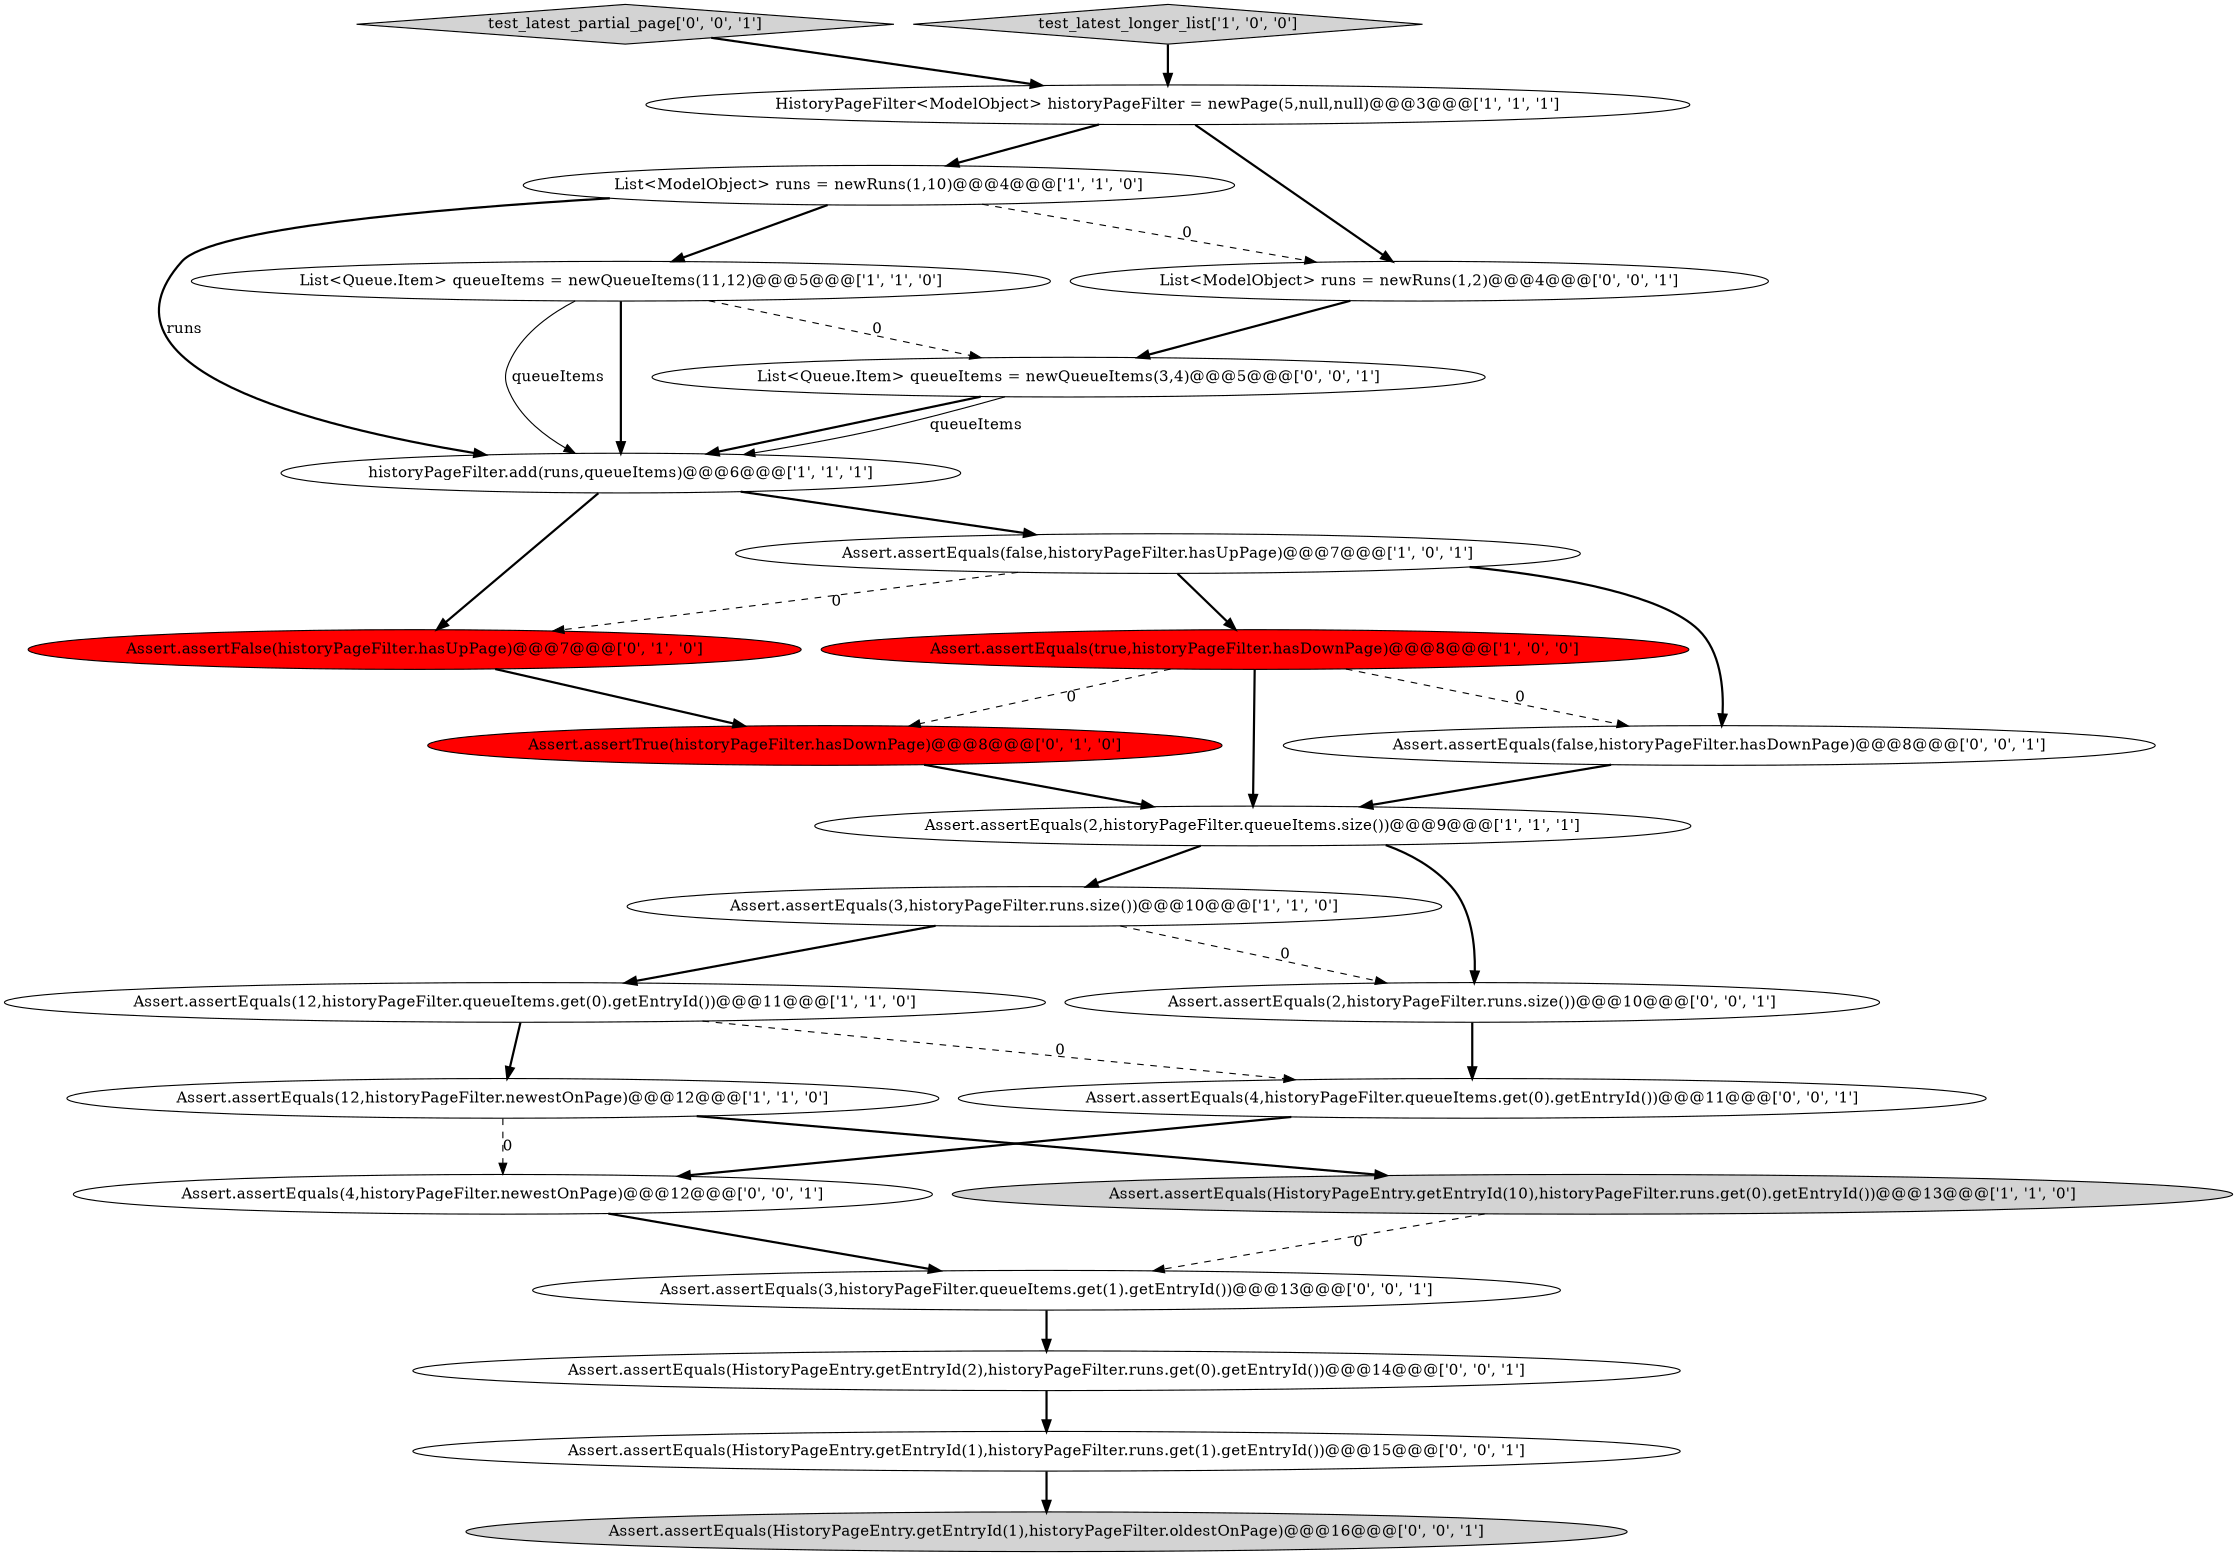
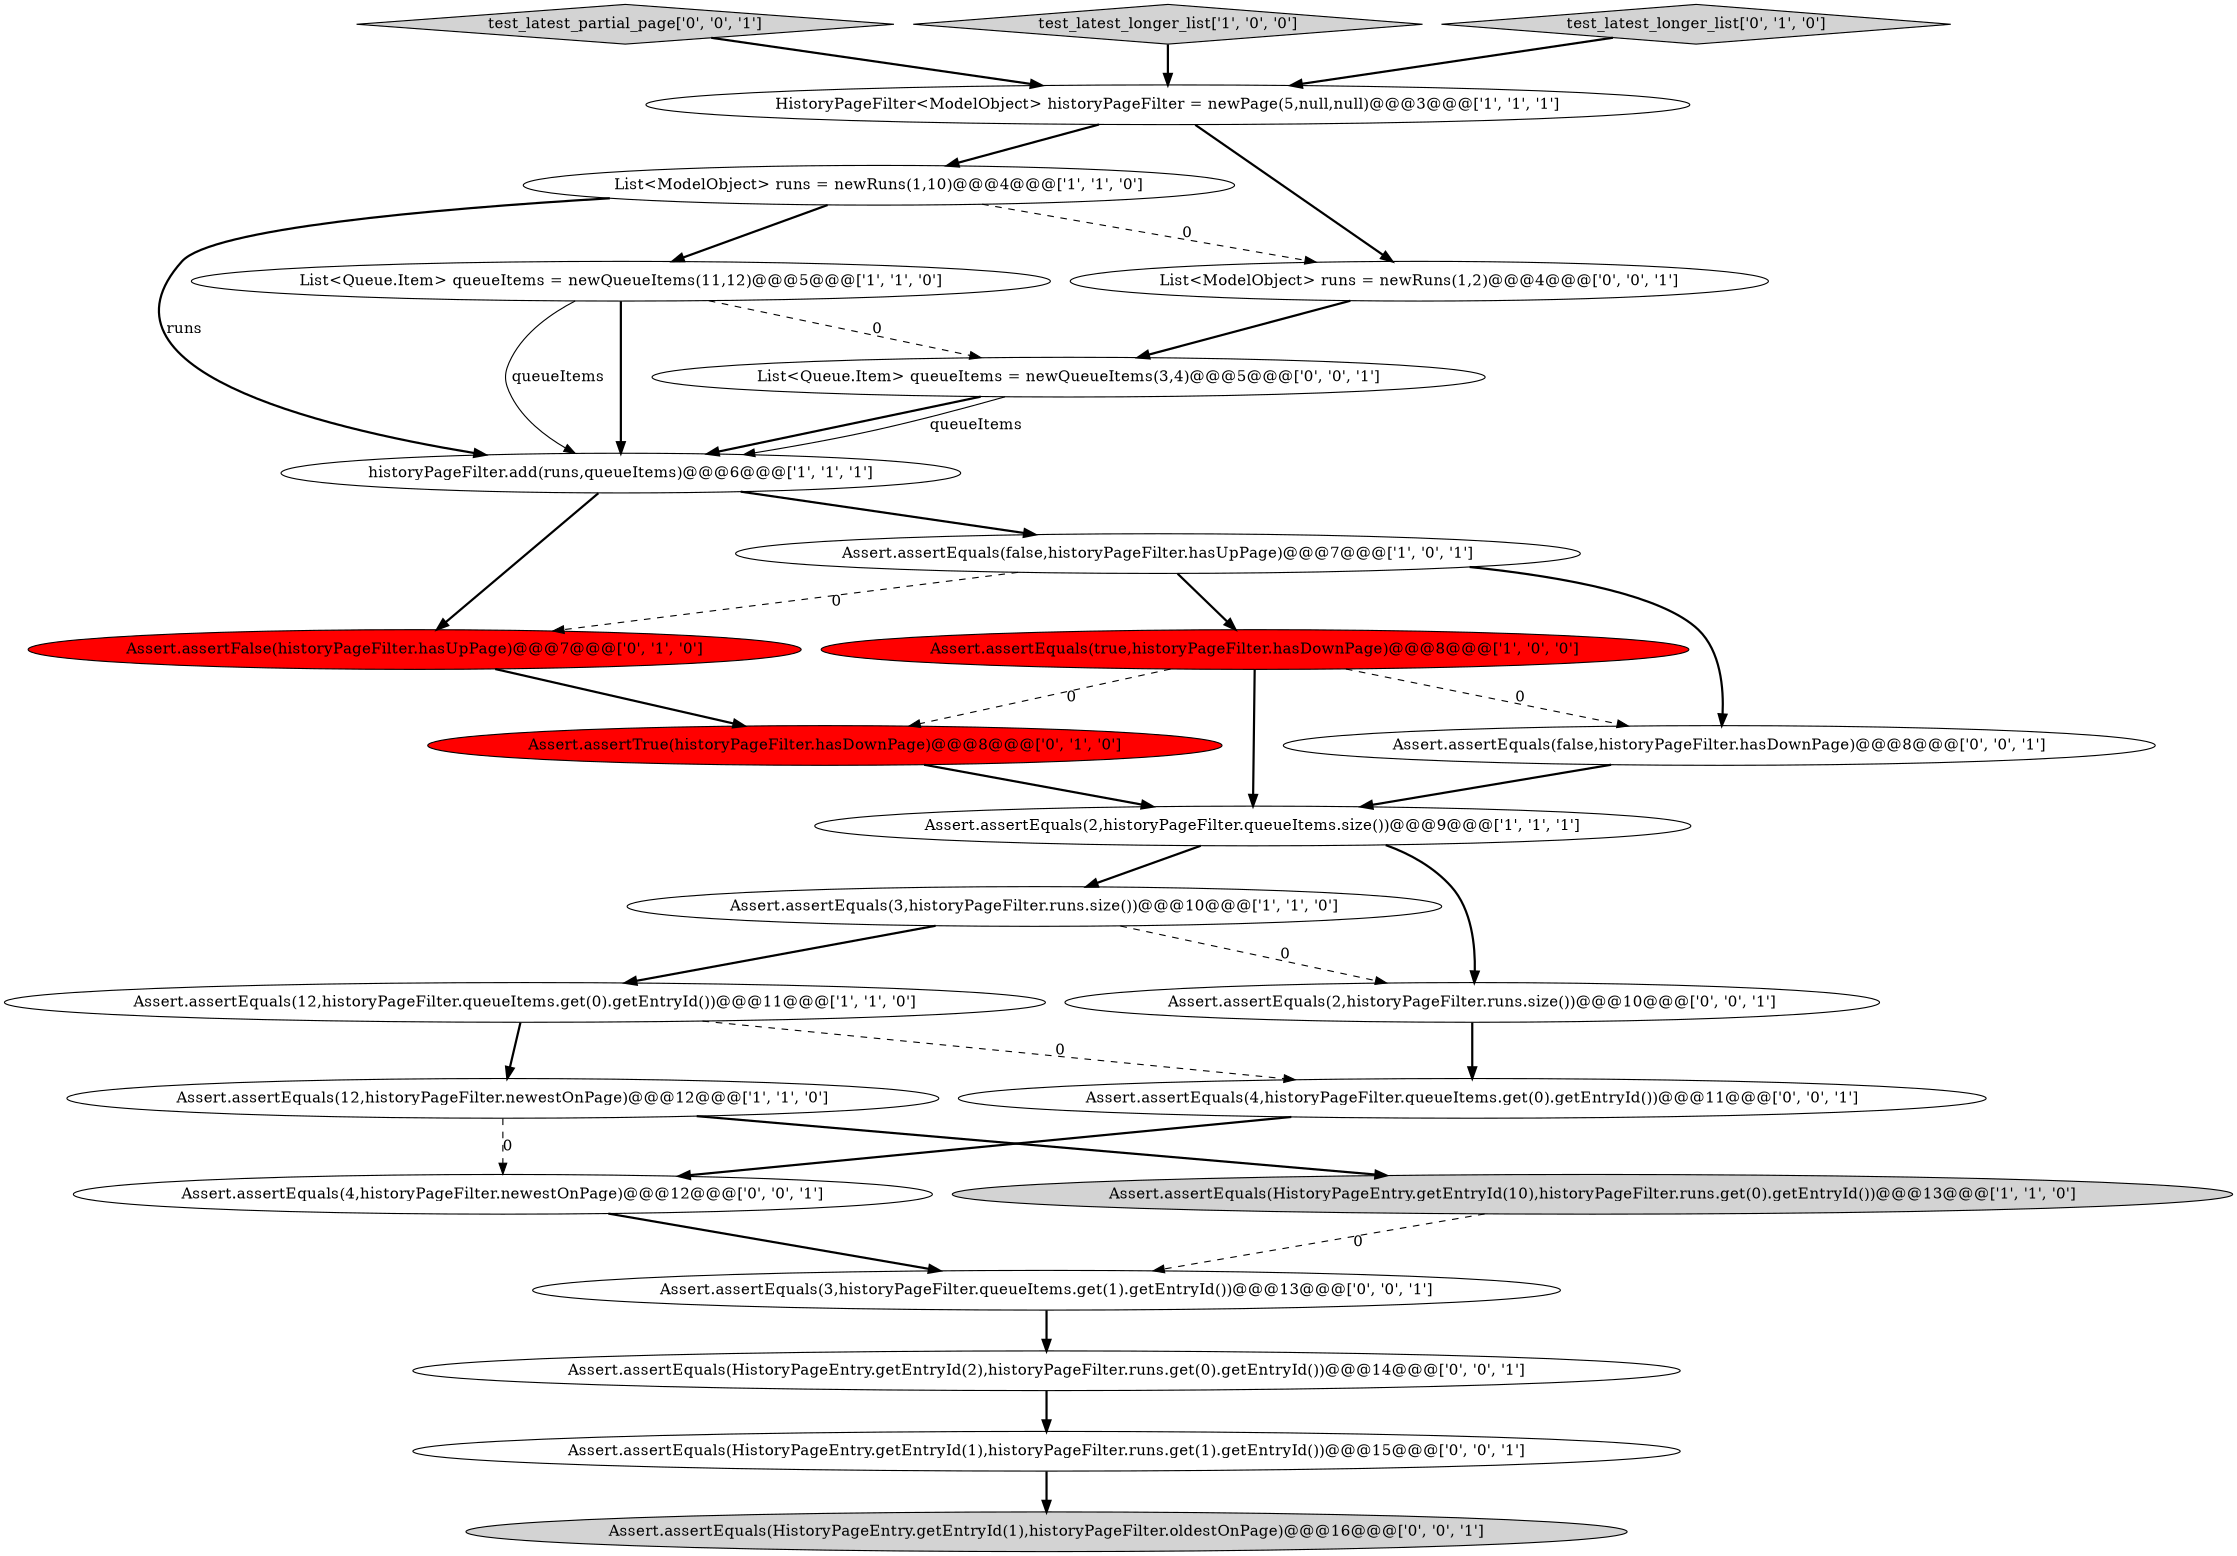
none -> (1696, 24)
